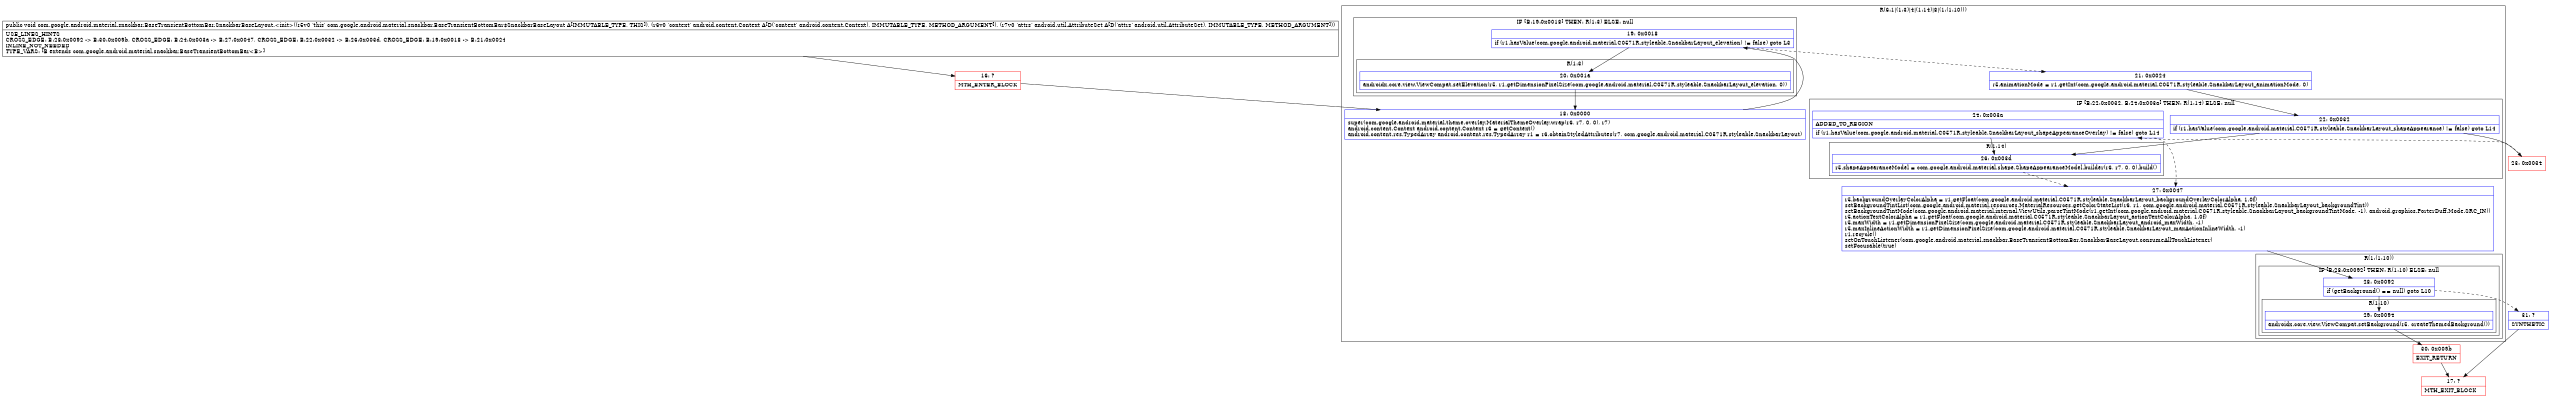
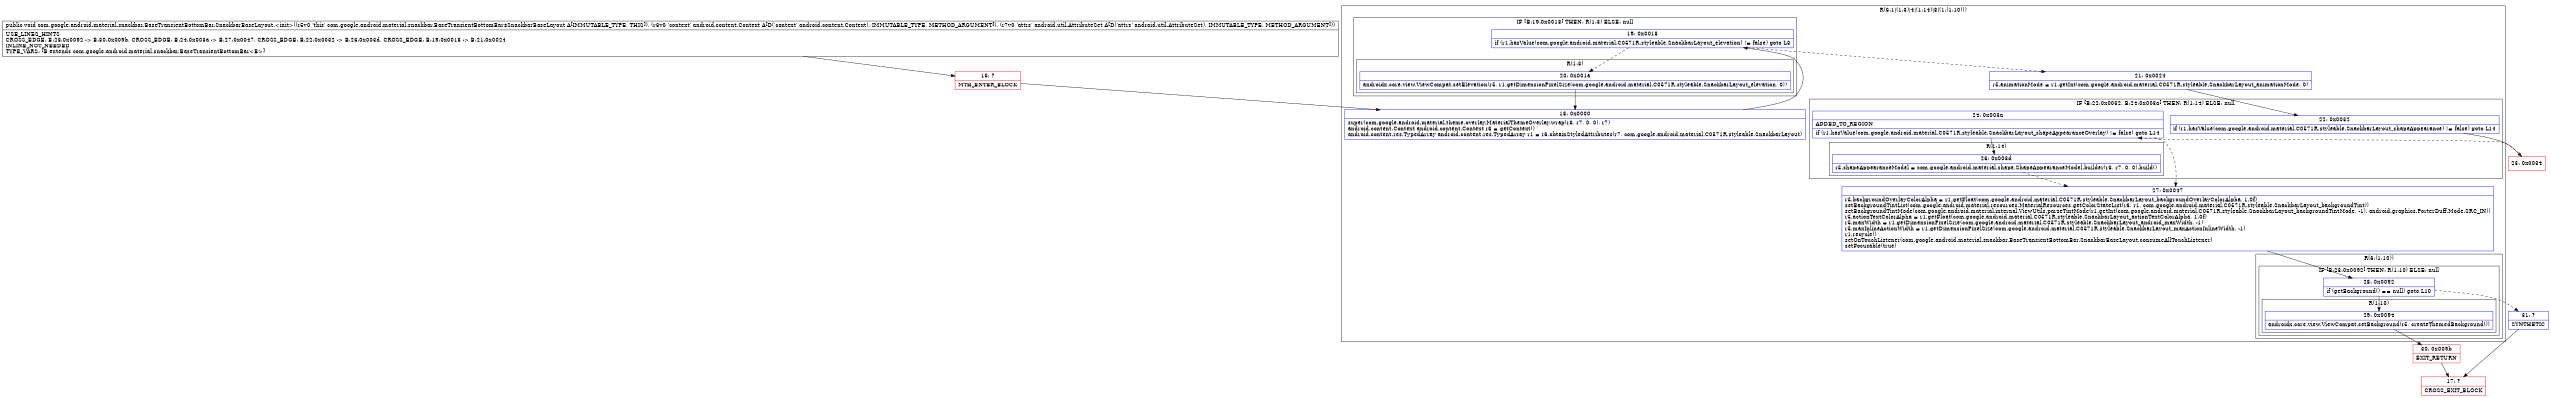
(1613, 57) -> (1613, 57)
(2172, 143) -> none
(2379, 259) -> (2379, 259)
(2451, 391) -> (2454, 391)
